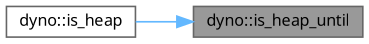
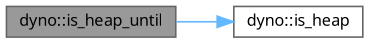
(156, 22) -> (197, 22)
